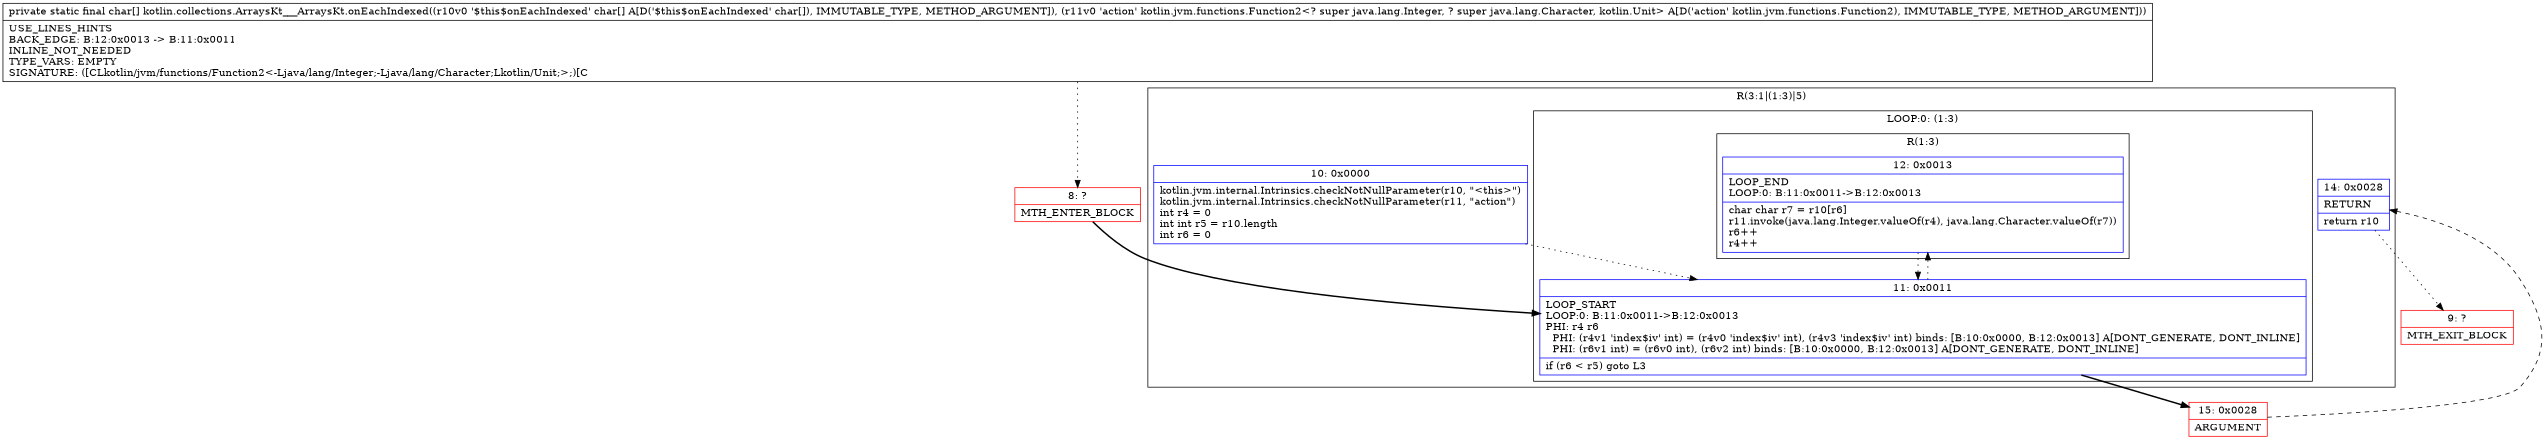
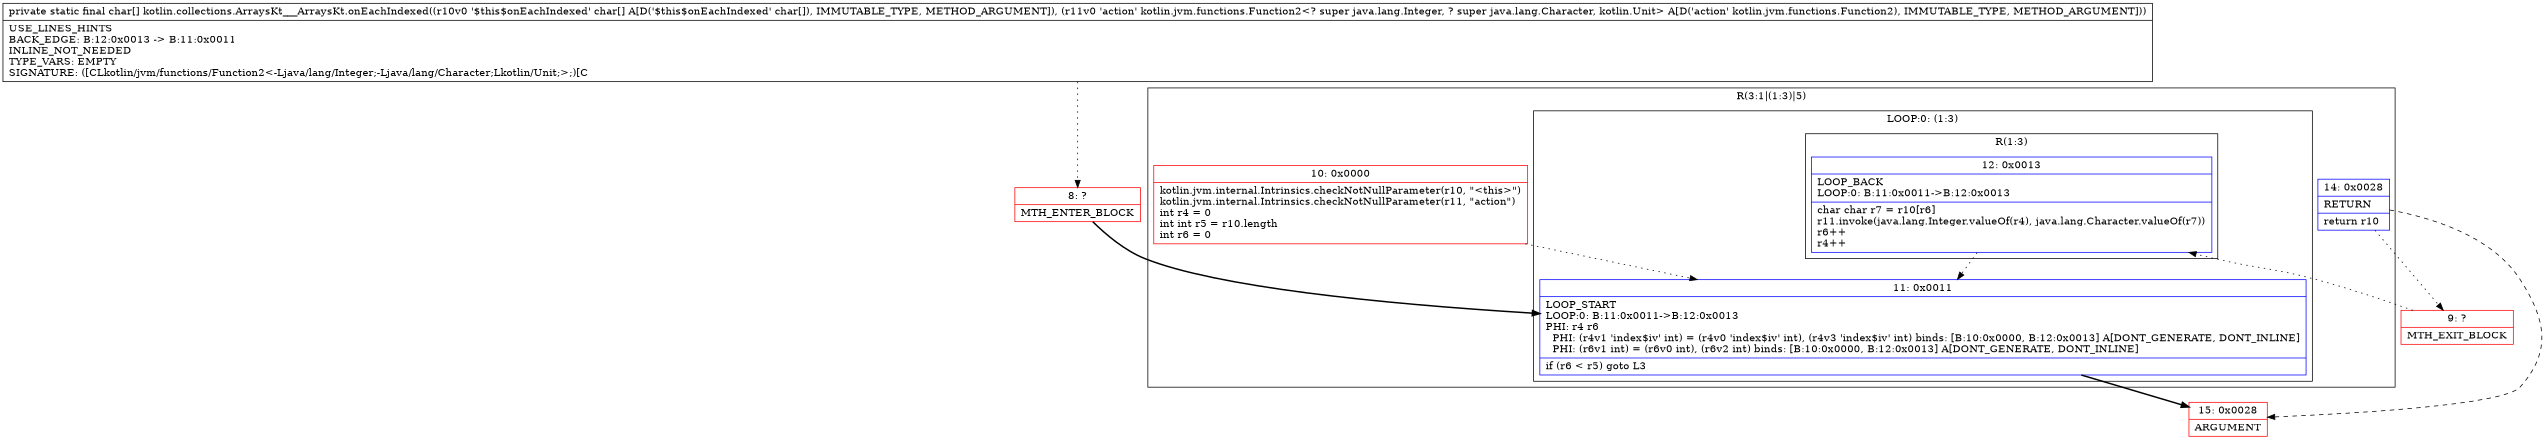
(1759, 182) -> (1851, 182)
(1341, 205) -> (1341, 205)
(1928, 270) -> (2306, 277)
(2522, 384) -> (2527, 379)
